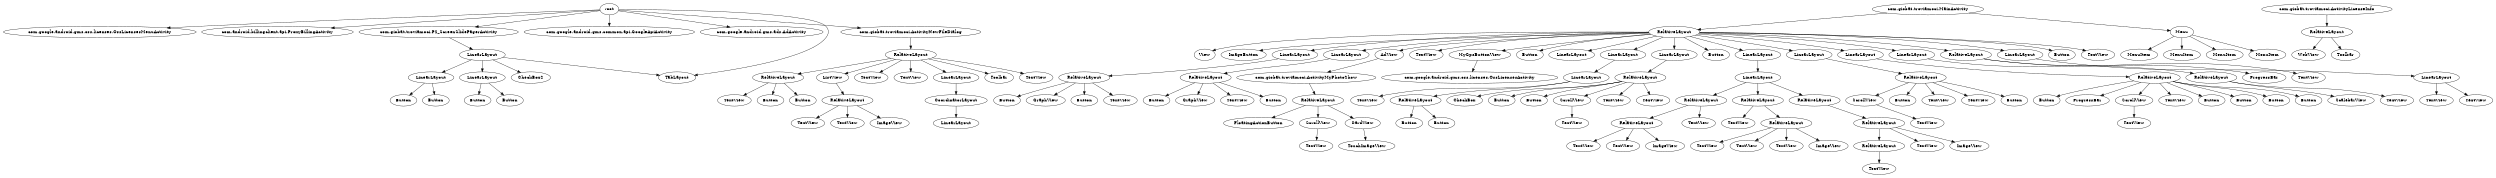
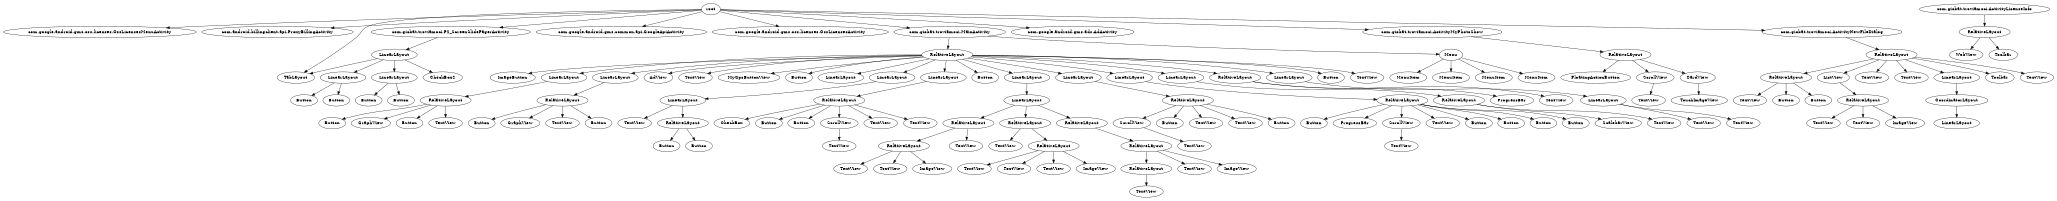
none -> (814, 19)
(1205, 55) -> none
(1355, 65) -> (1043, 20)
(1475, 65) -> (748, 19)
